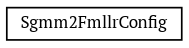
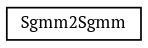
(94, 24) -> (74, 24)
